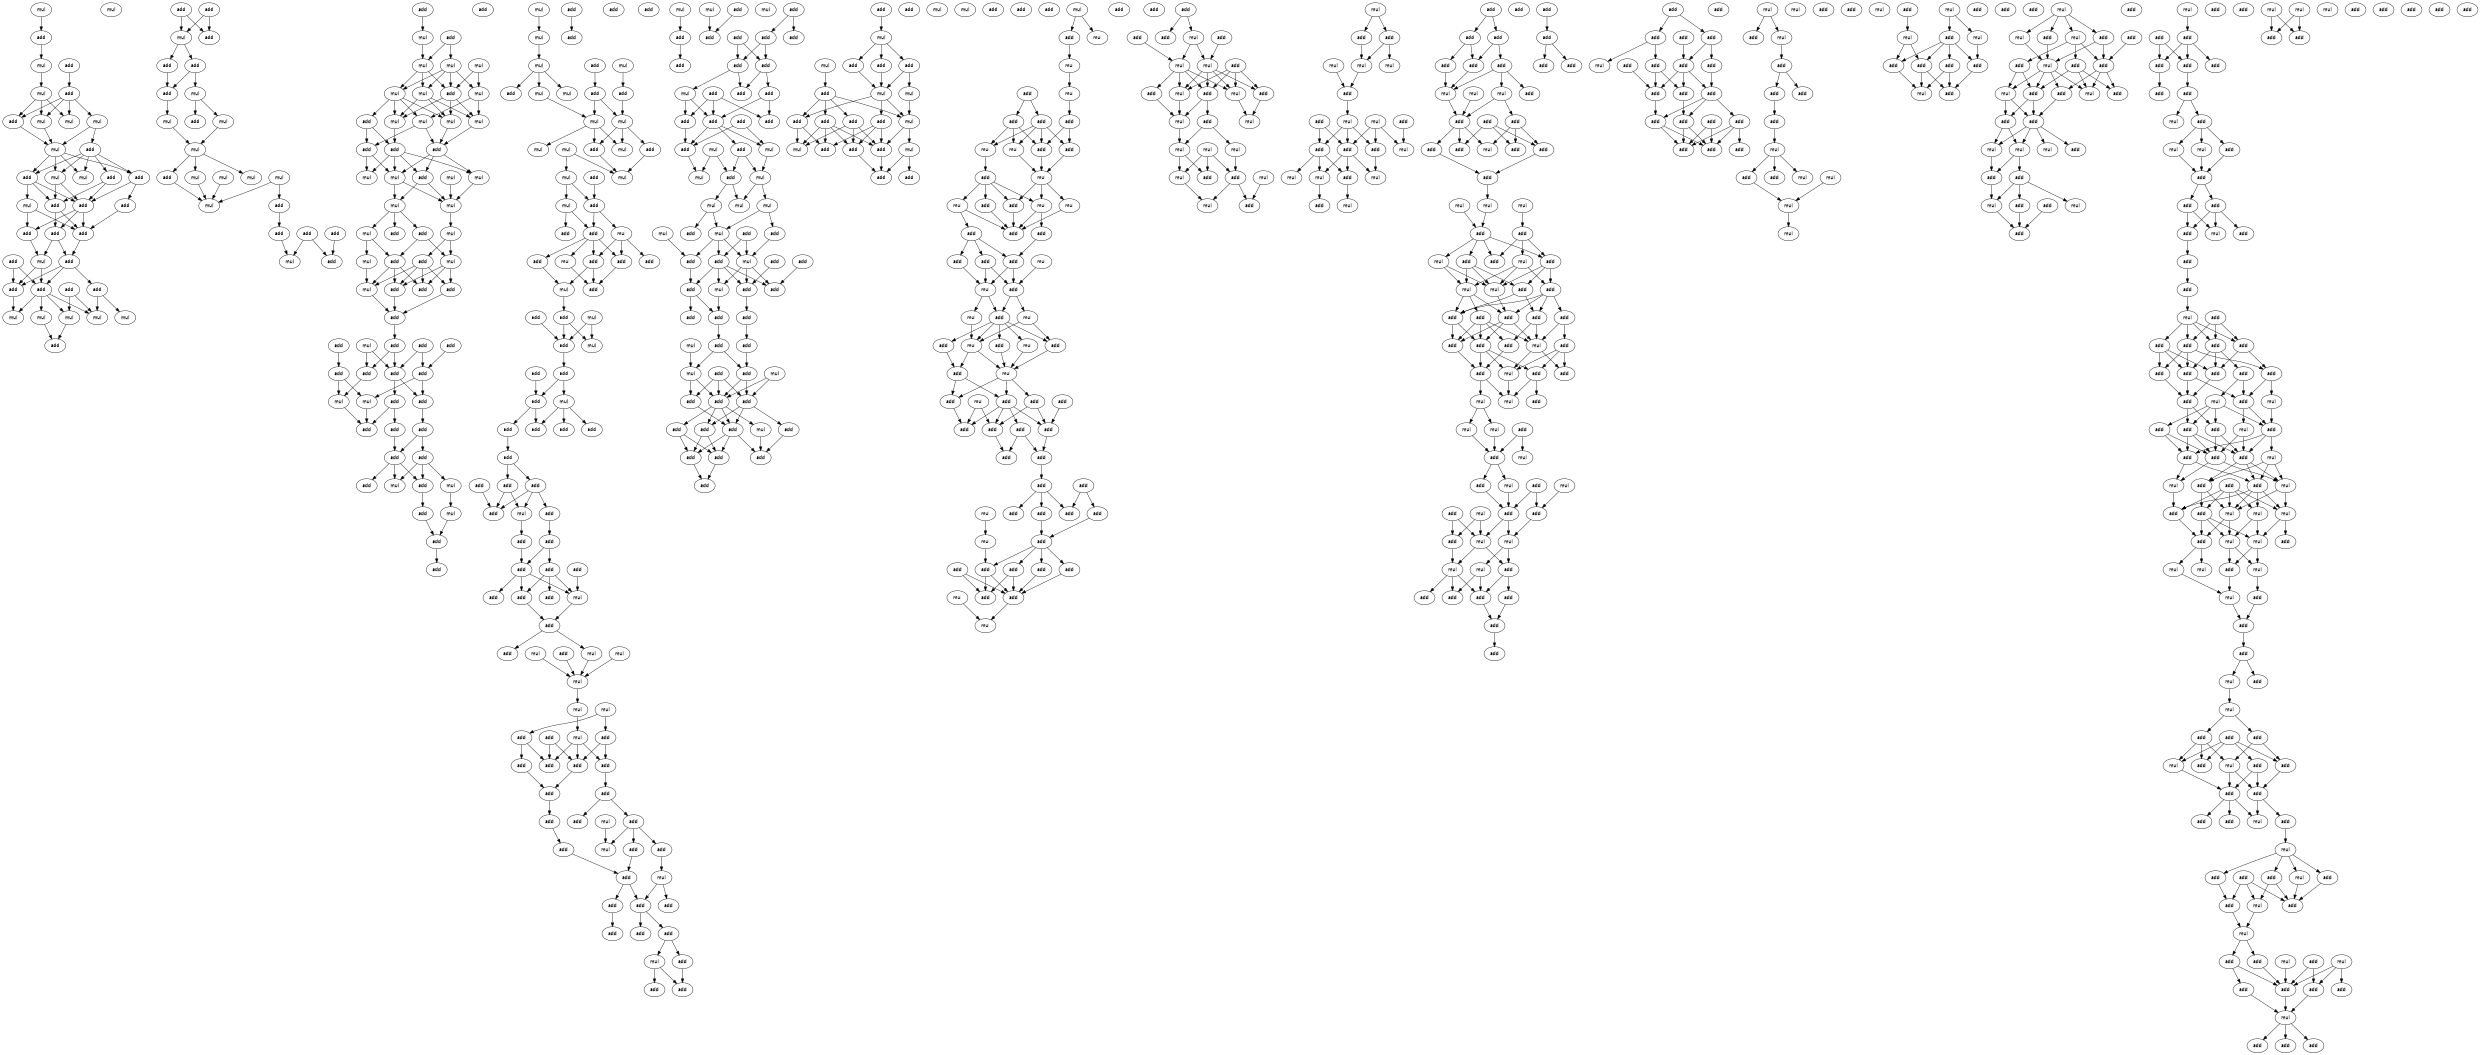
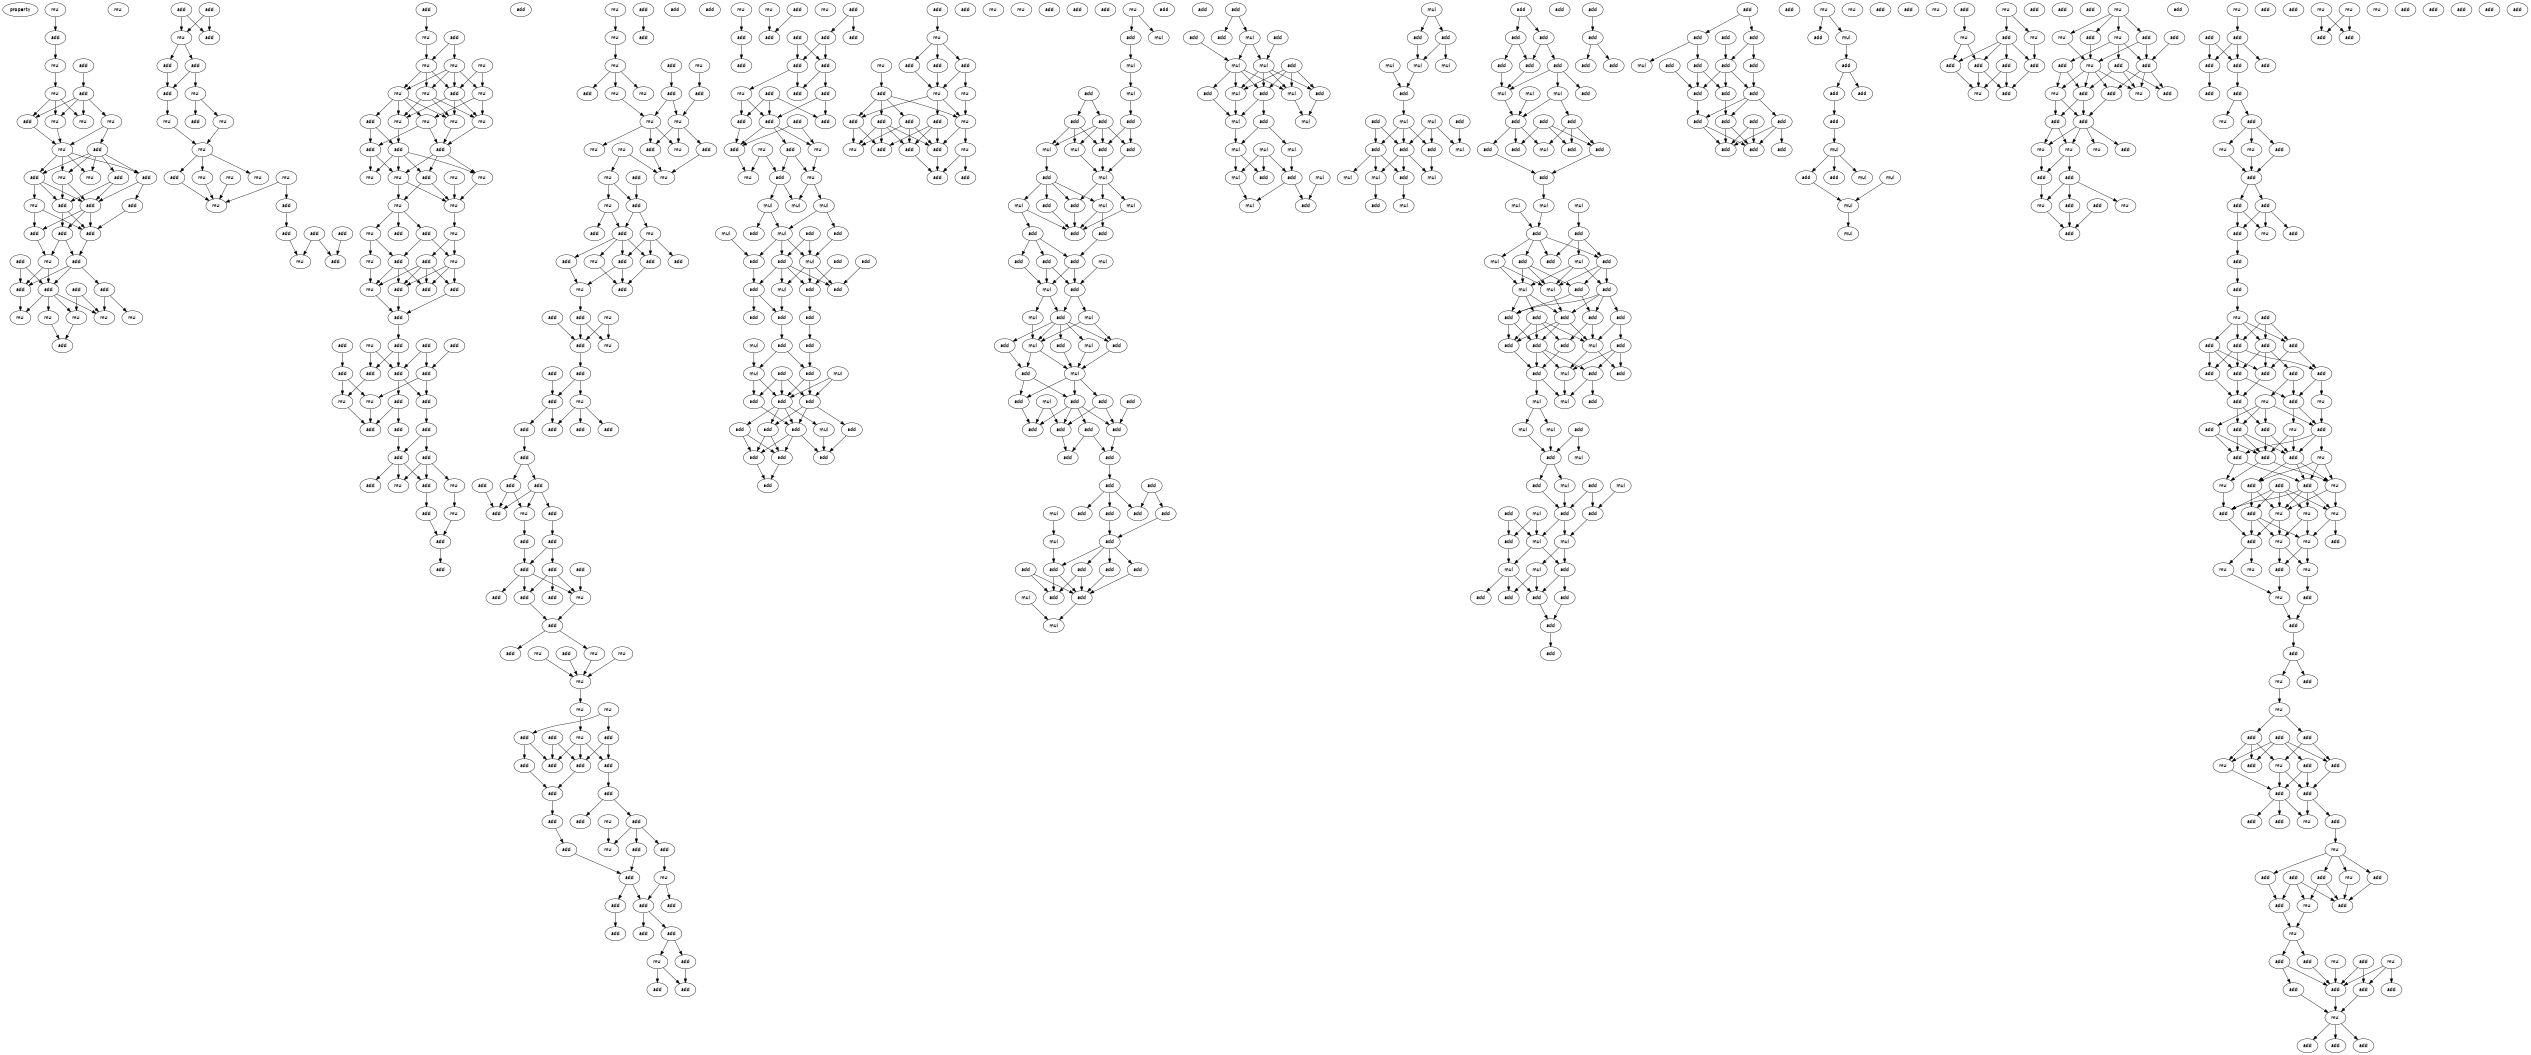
none -> (20, 10)
